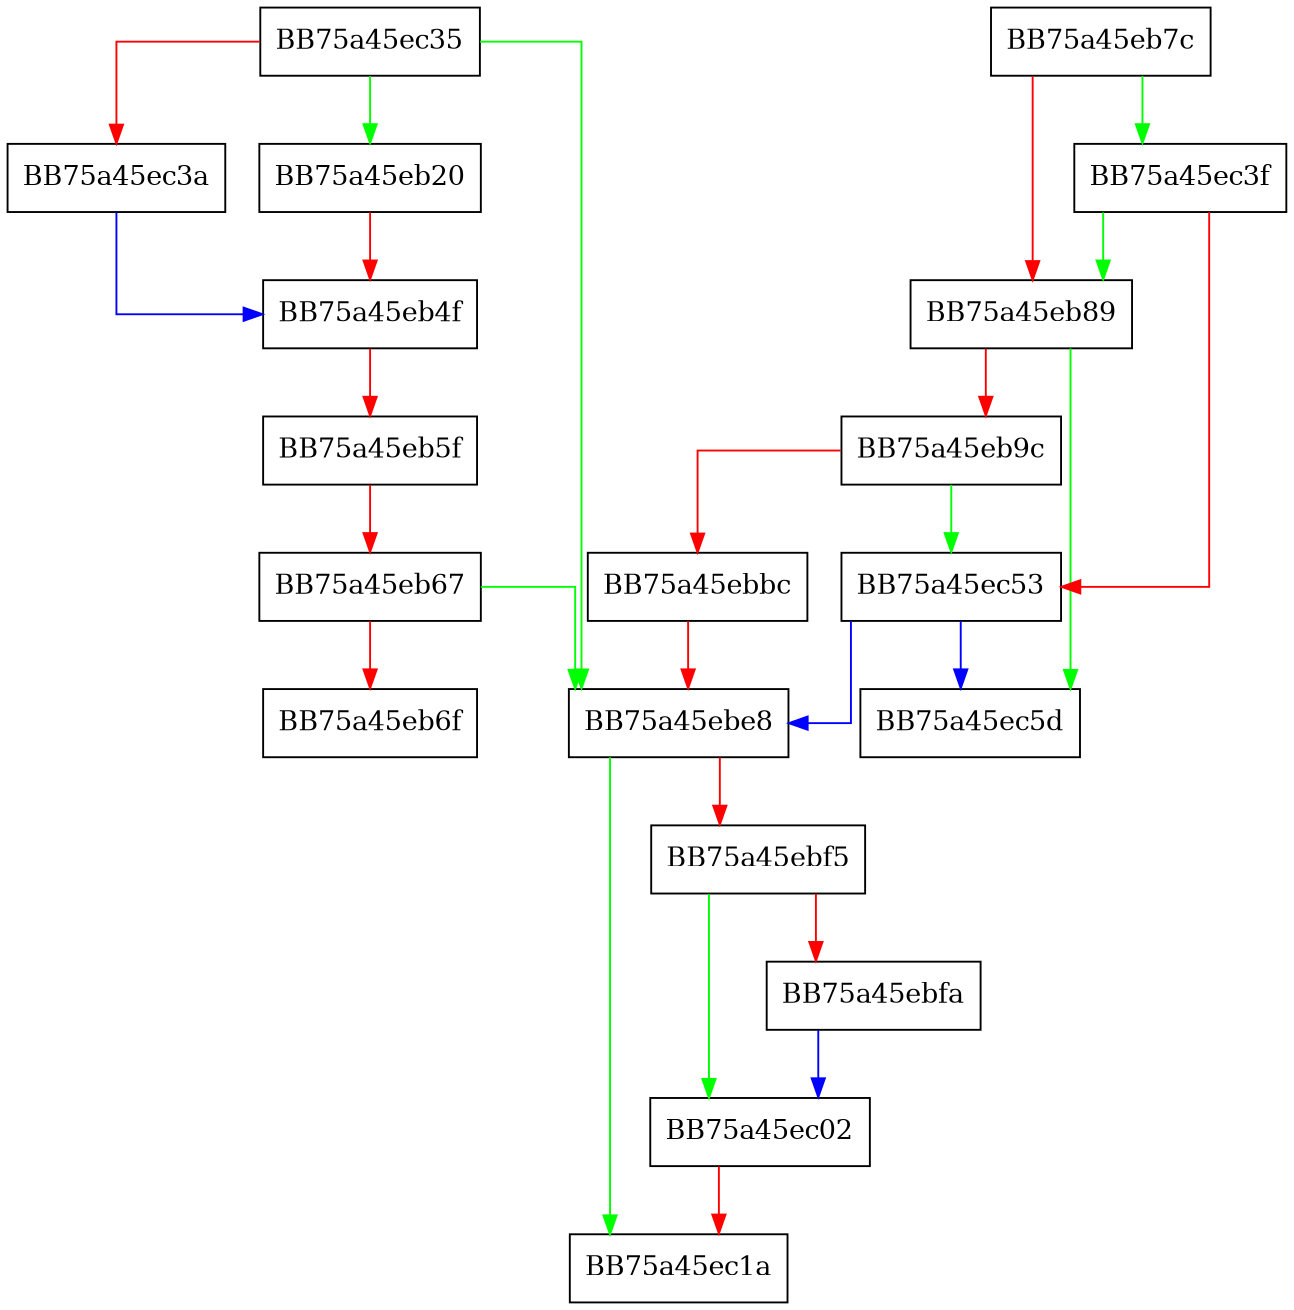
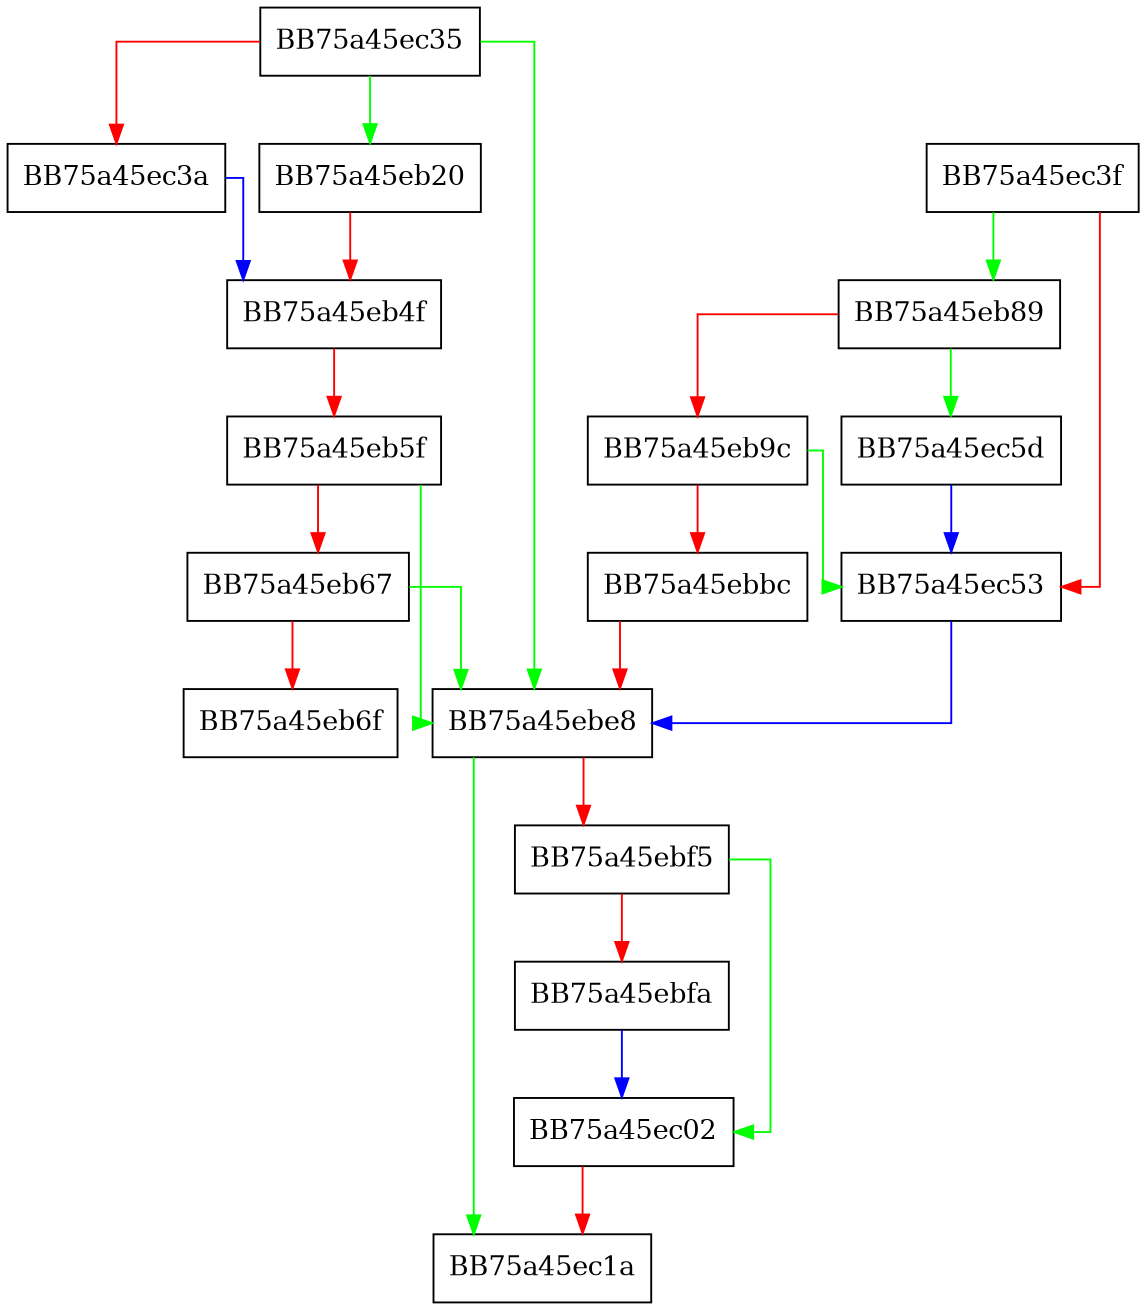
(1101, 42) -> none
none -> (421, 605)
(961, 645) -> (951, 509)
